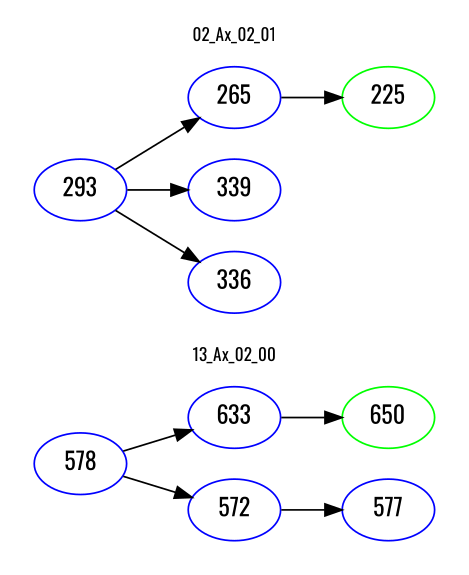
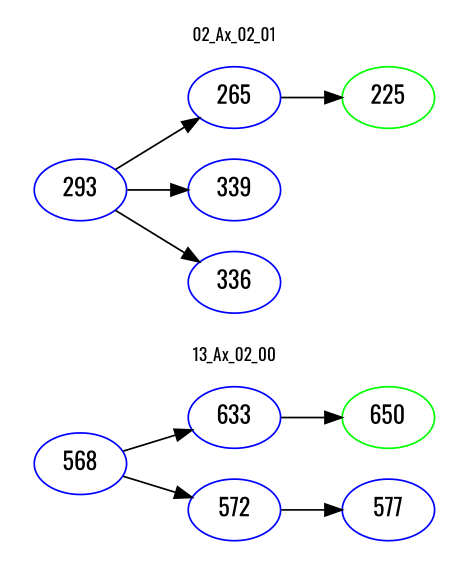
(80, 464) -> (80, 464)
